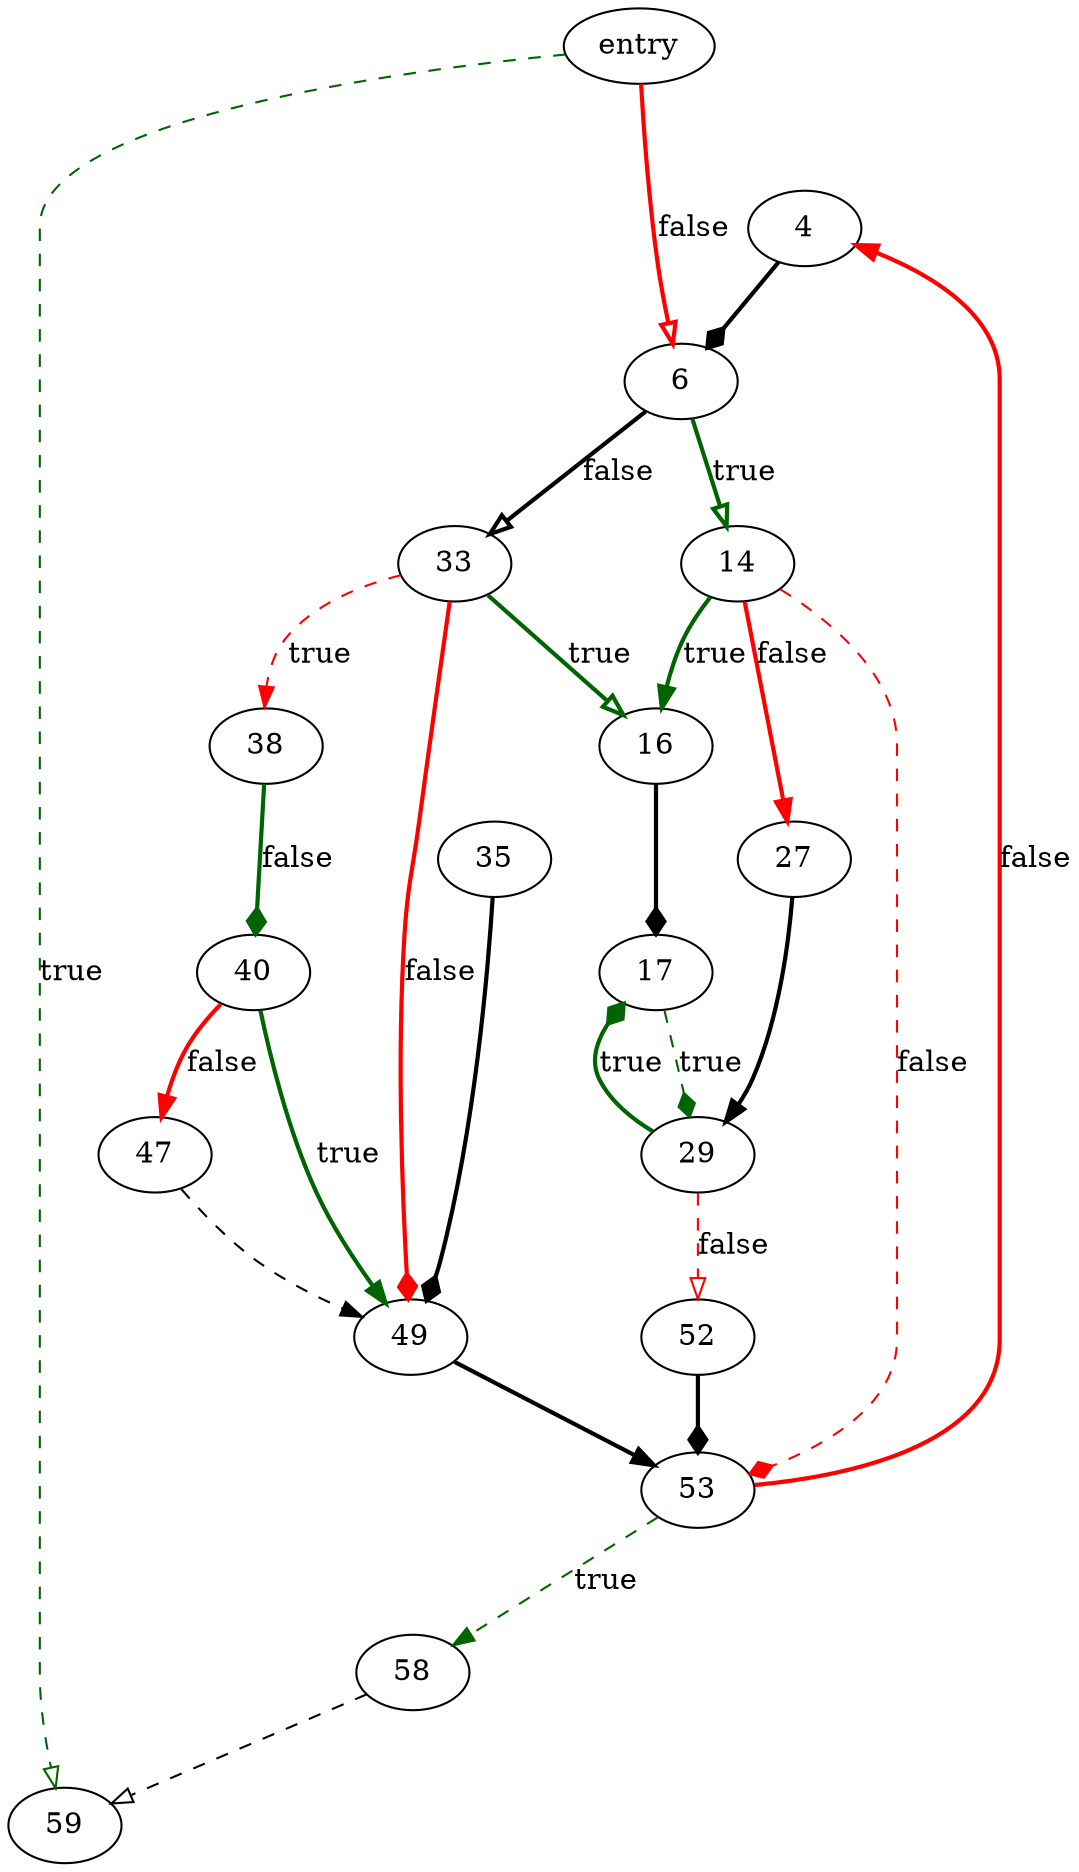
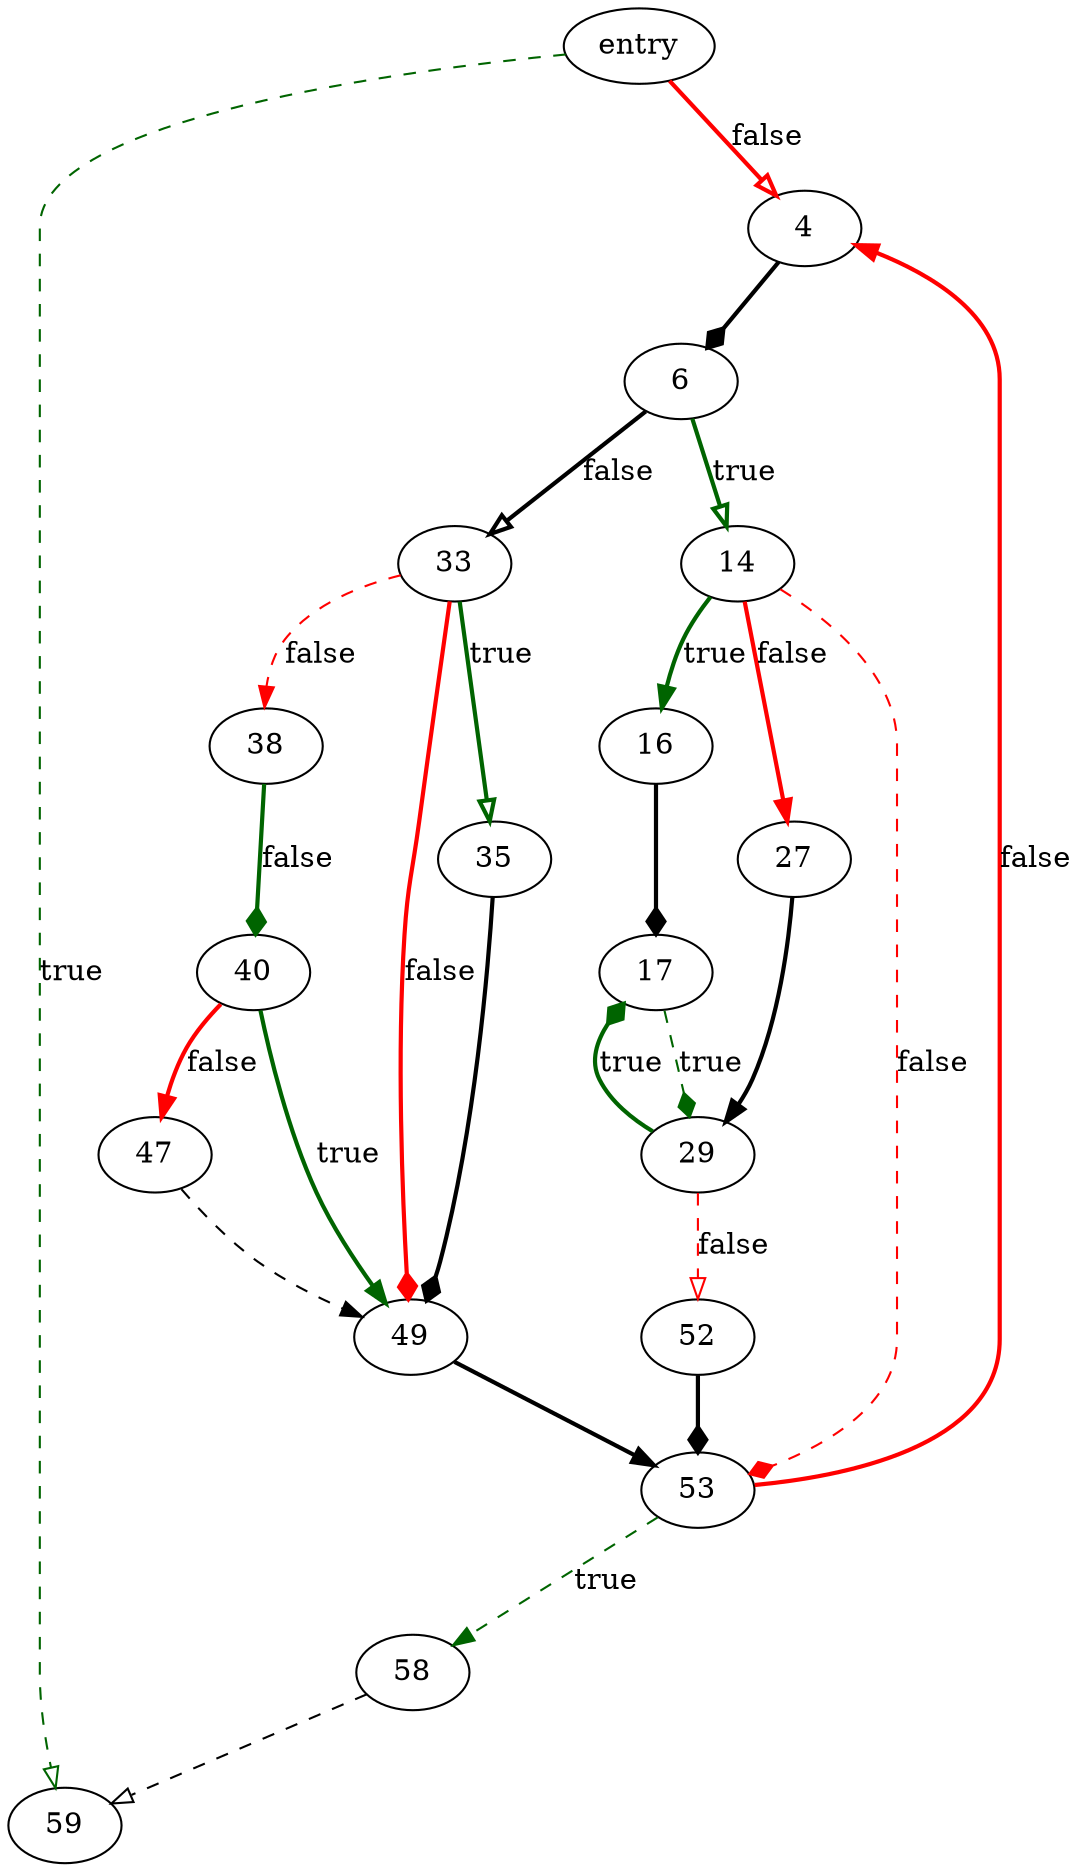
(651, 204) -> (715, 130)
(548, 648) -> (473, 701)
(321, 655) -> (321, 655)
